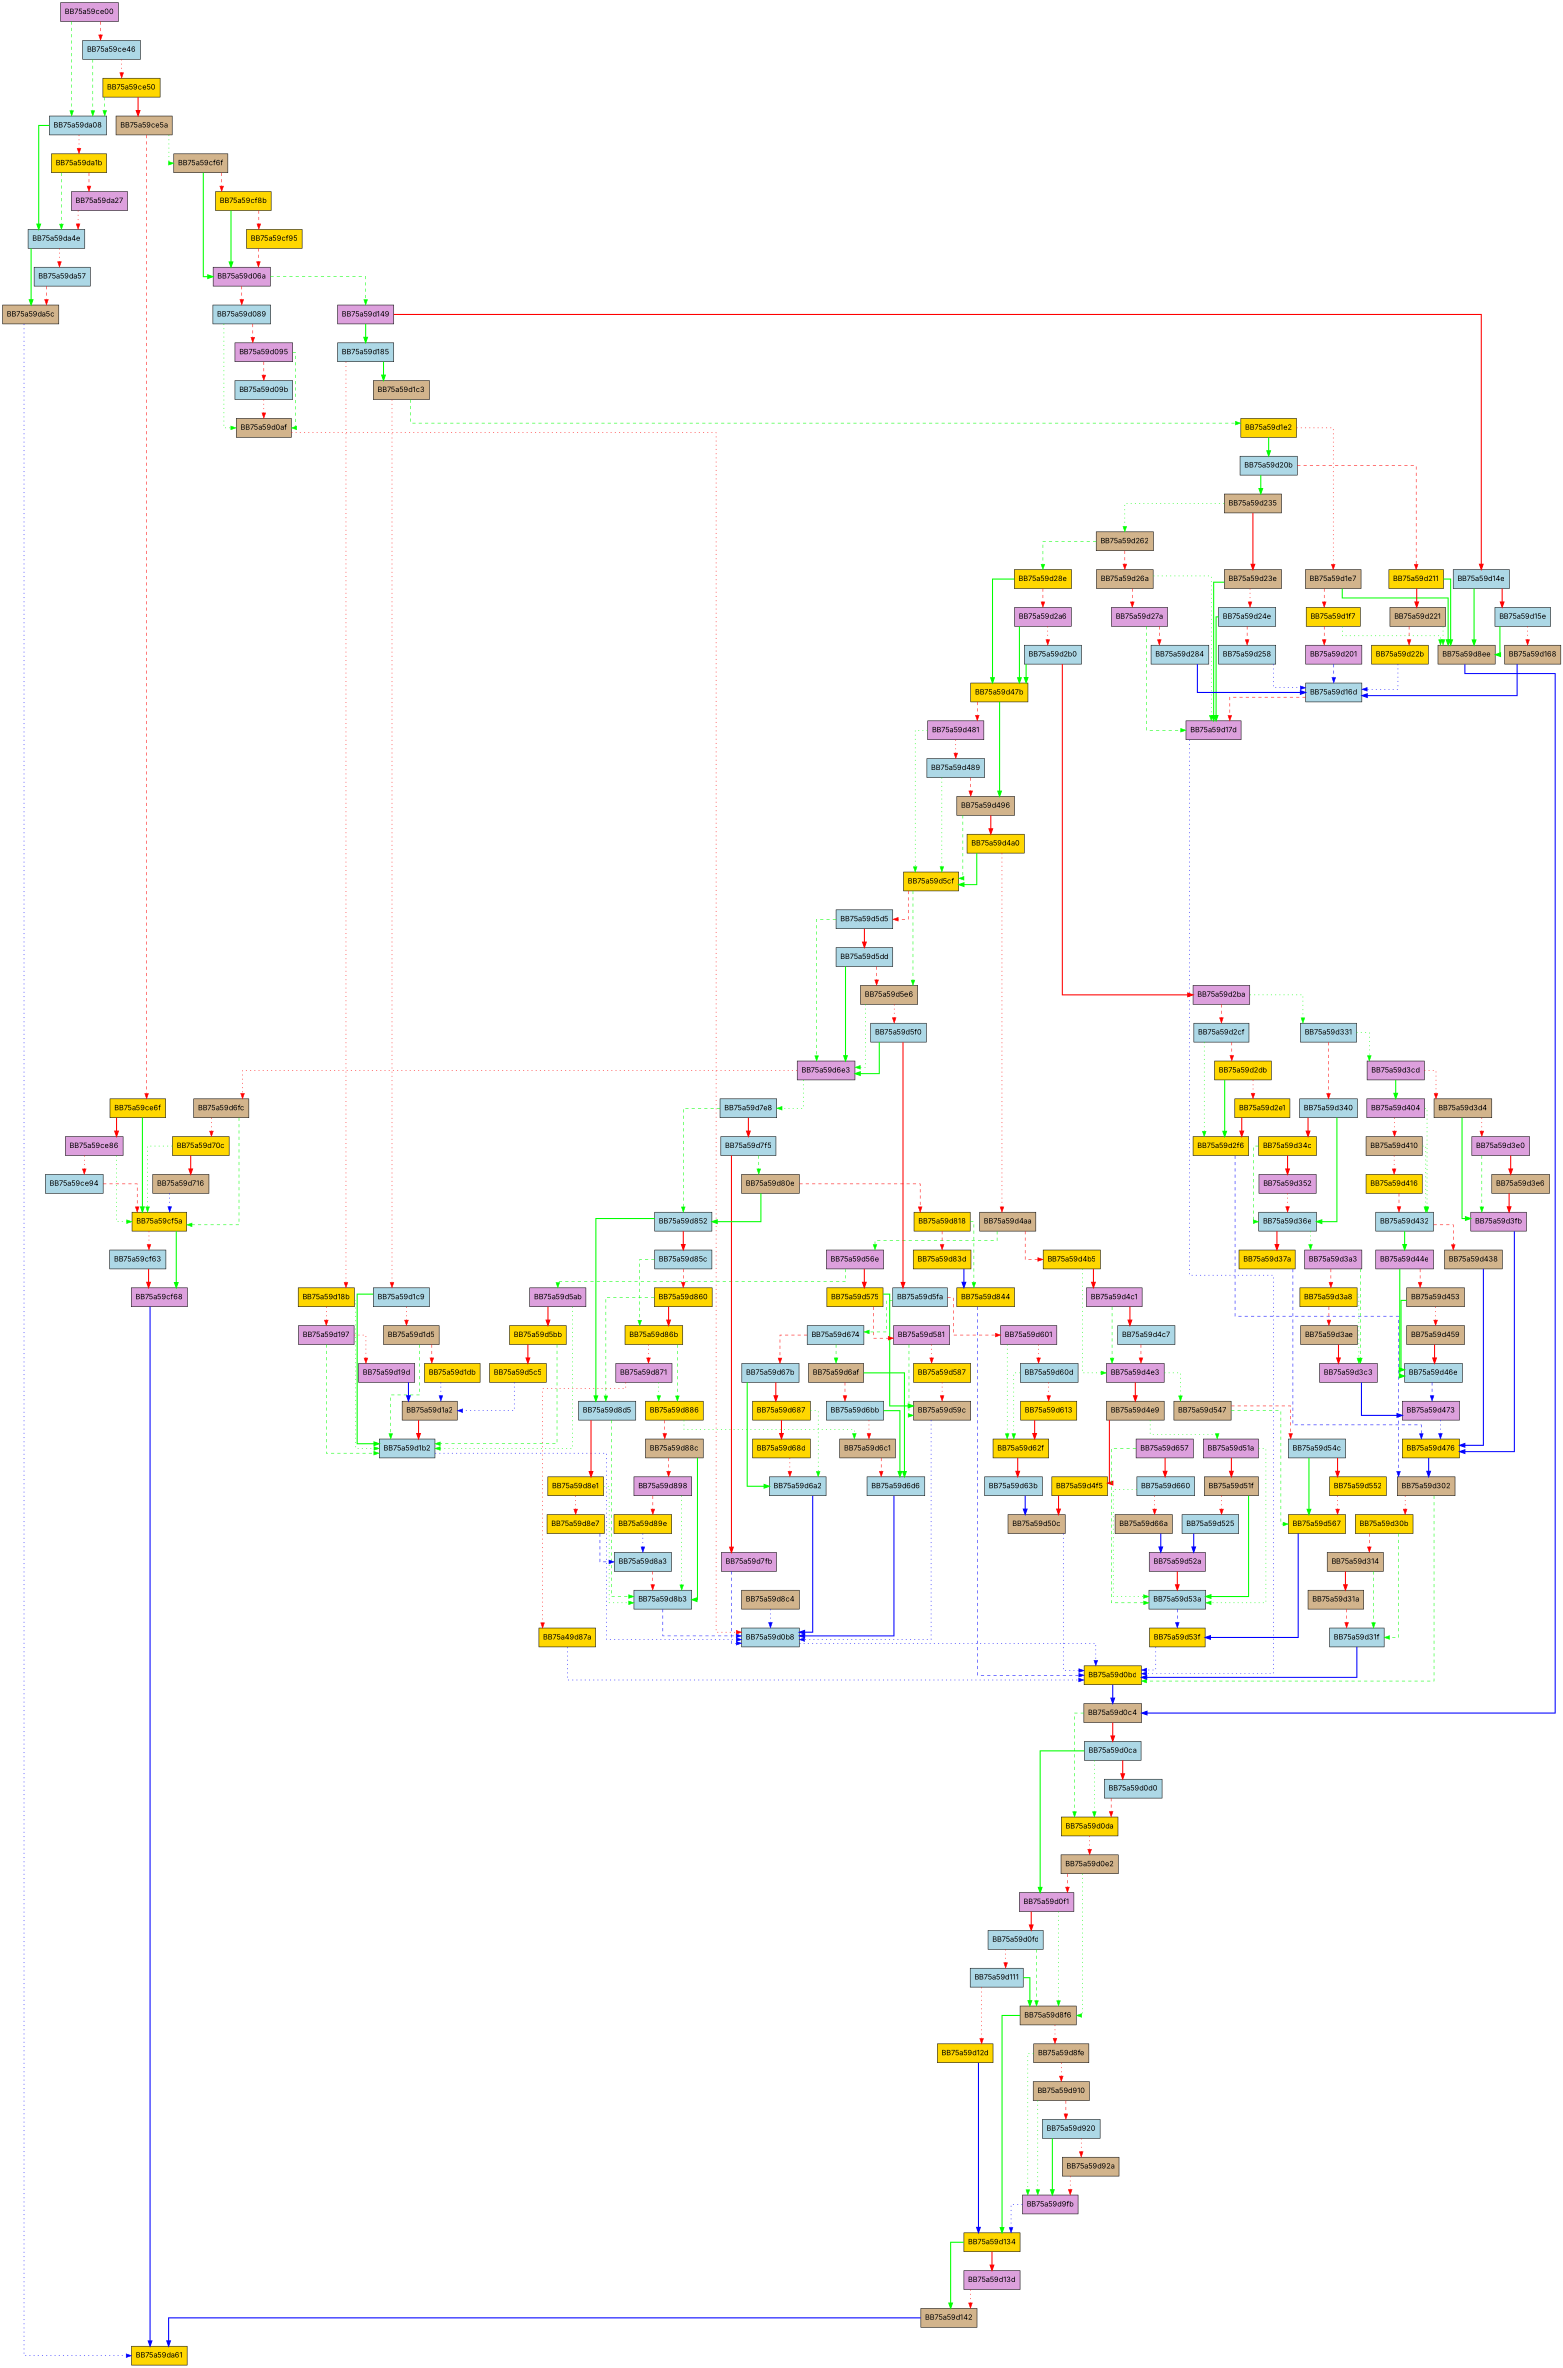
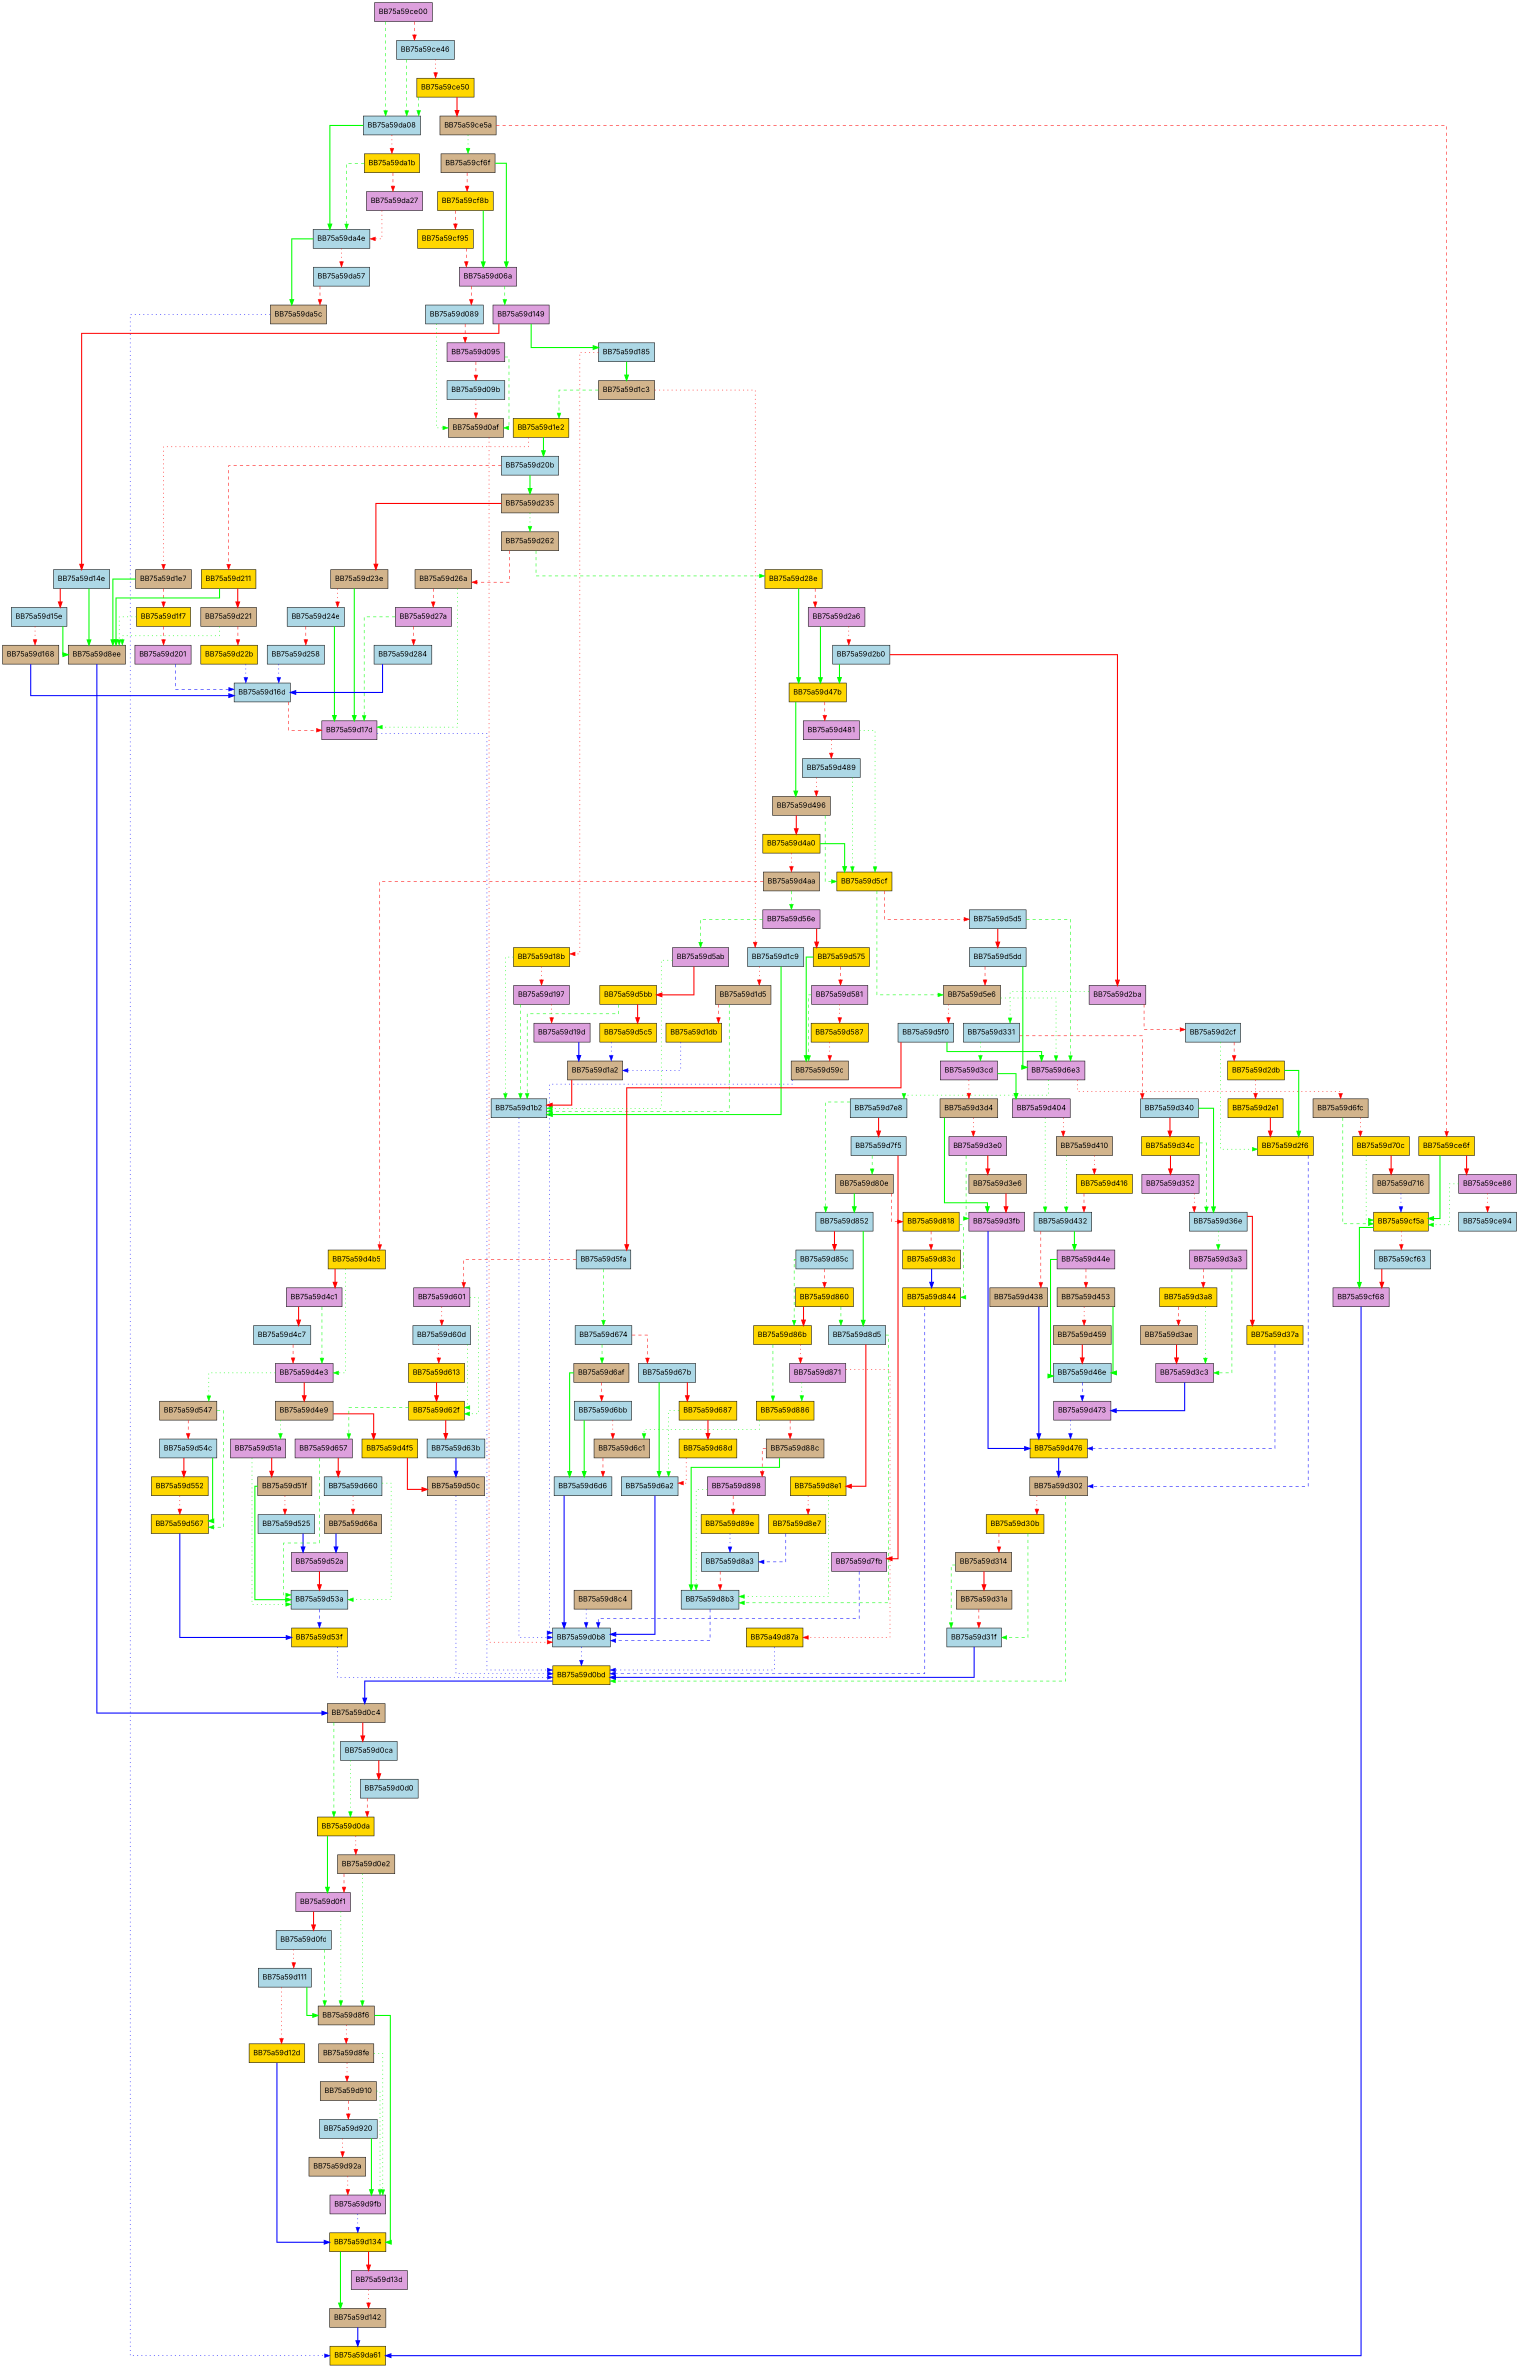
(971, 784) -> (816, 784)
(132, 1184) -> none
none -> (366, 1408)
(1040, 1797) -> (327, 1862)
